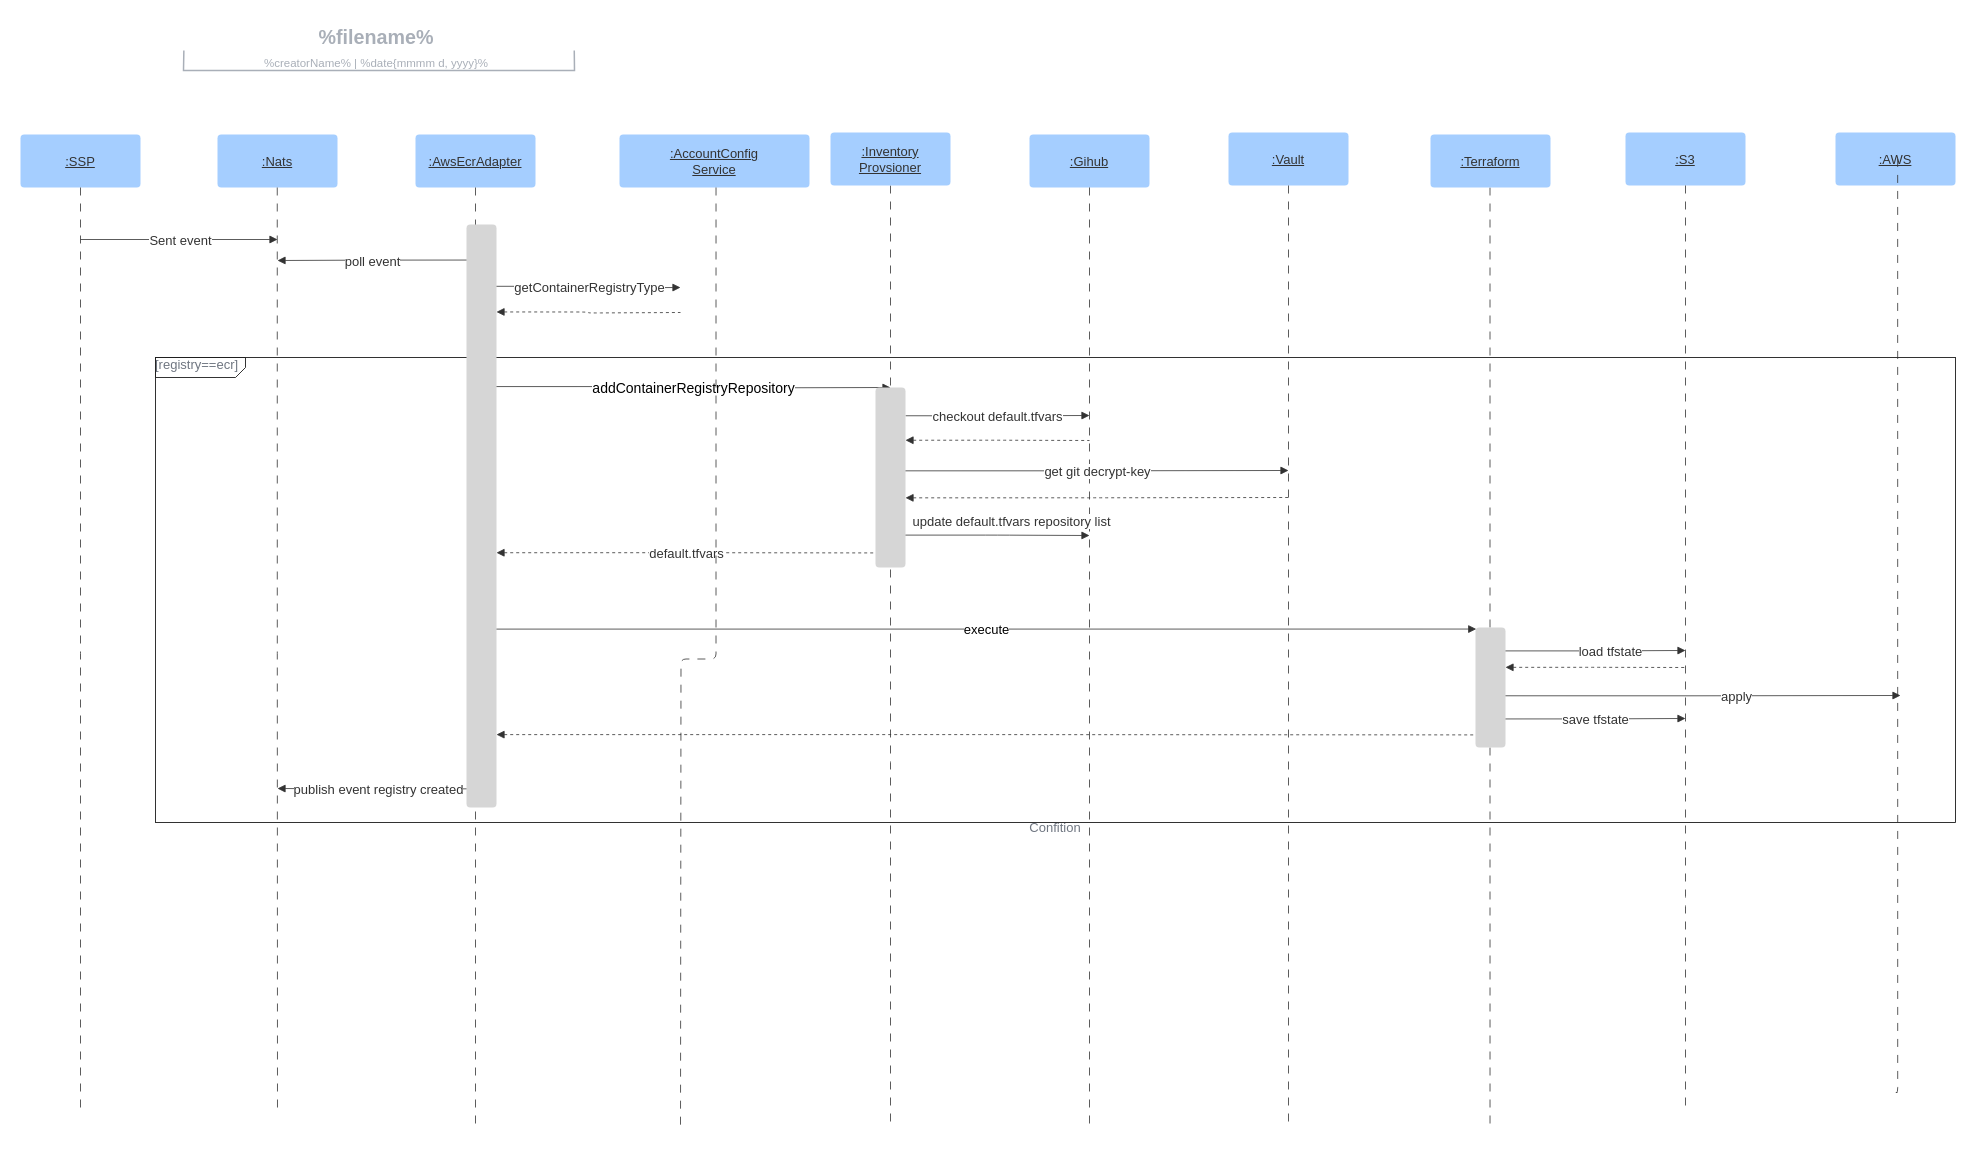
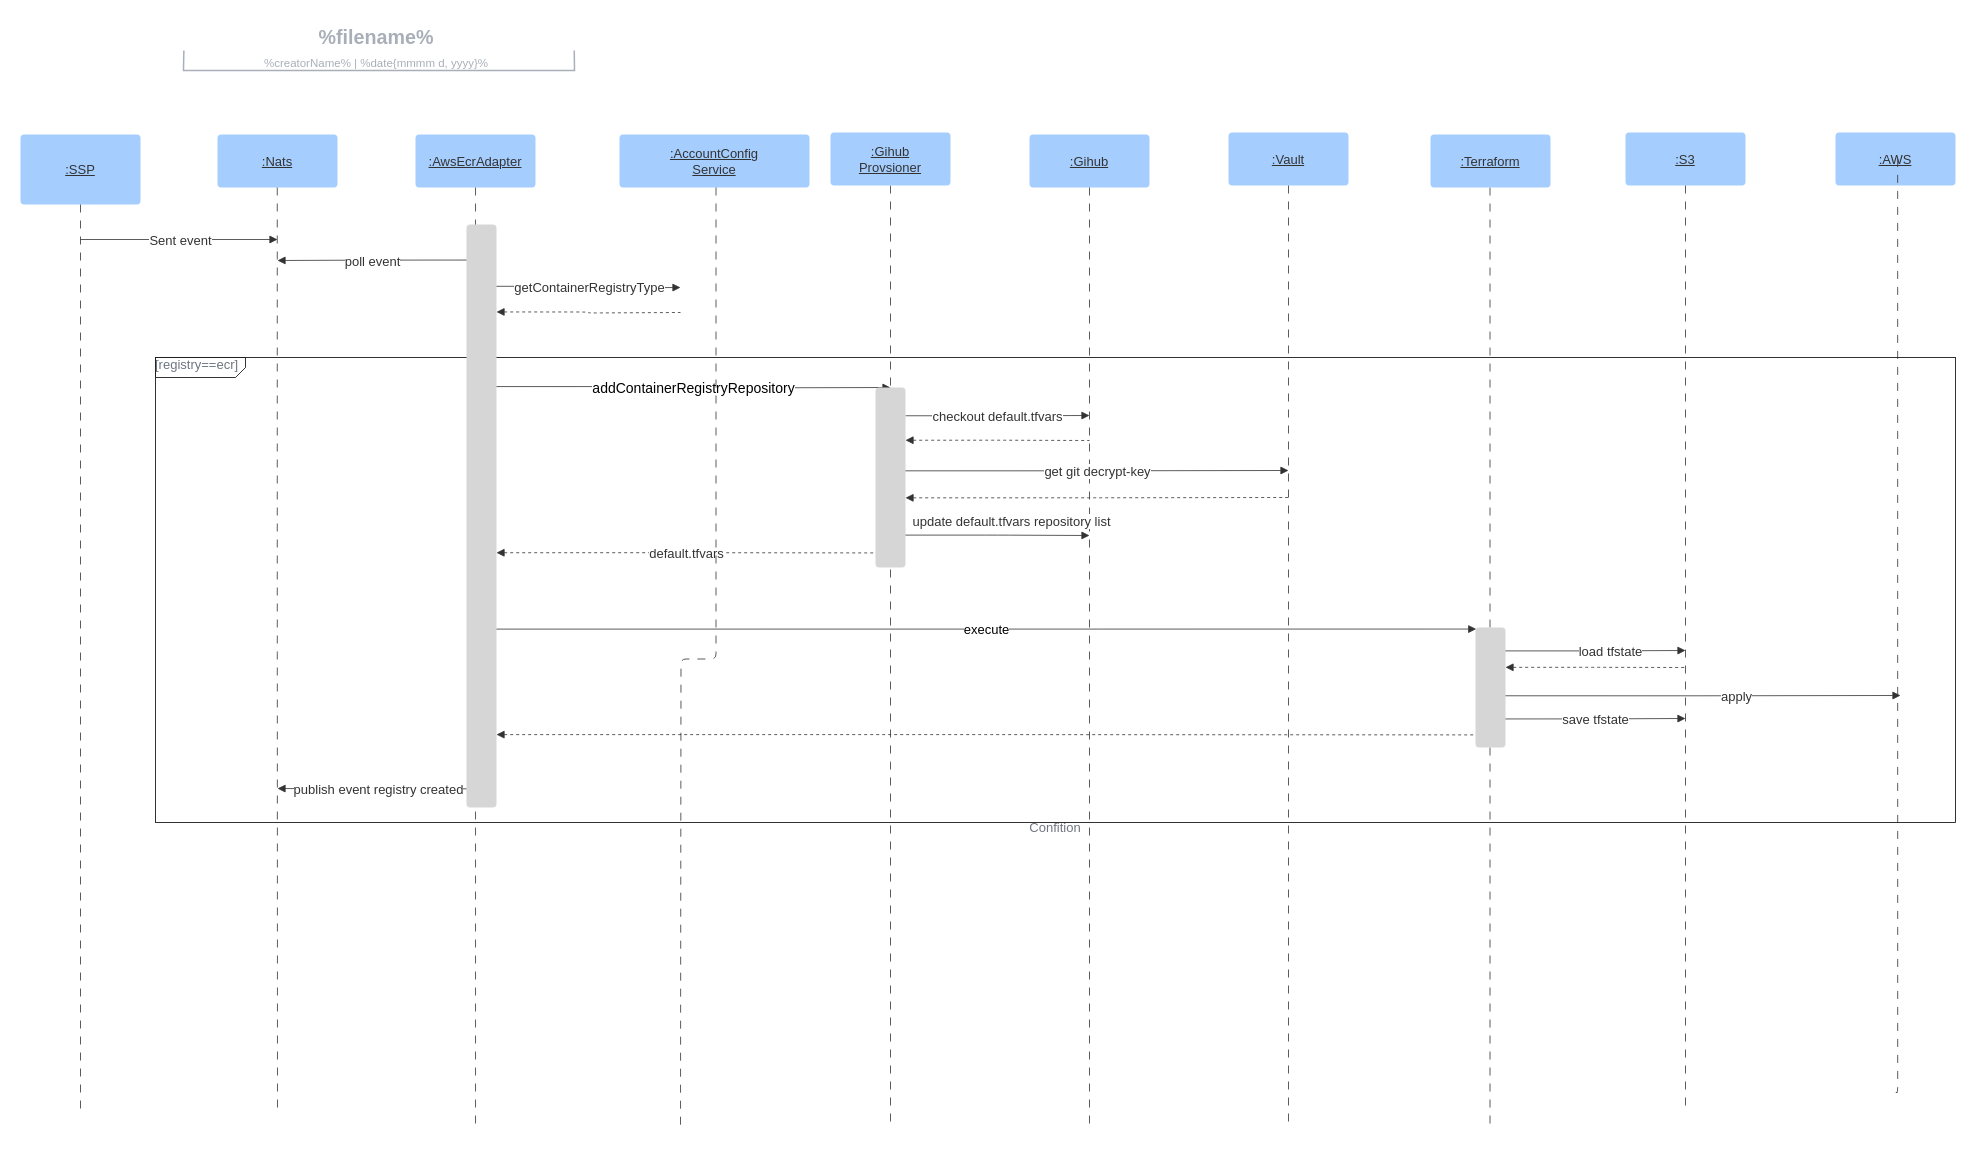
(891, 160) -> (891, 160)
(81, 161) -> (81, 170)
